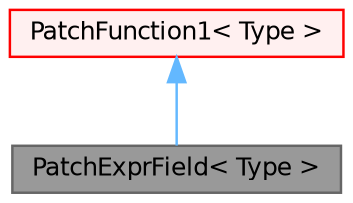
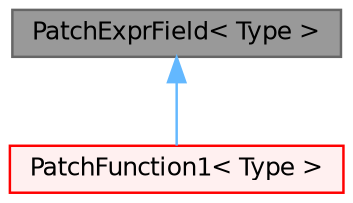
(177, 114) -> (177, 114)
